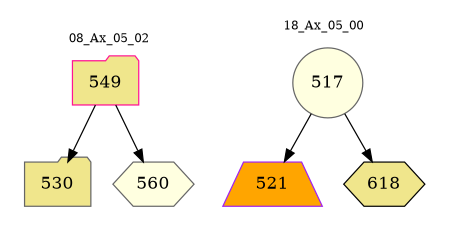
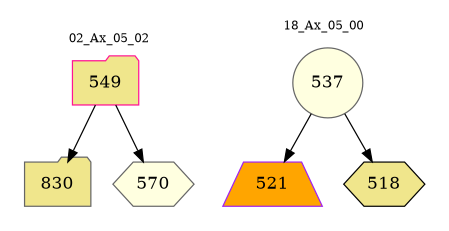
(109, 39) -> (109, 39)
(328, 83) -> (328, 83)
(58, 184) -> (58, 184)
(153, 184) -> (153, 184)
(384, 184) -> (384, 184)
